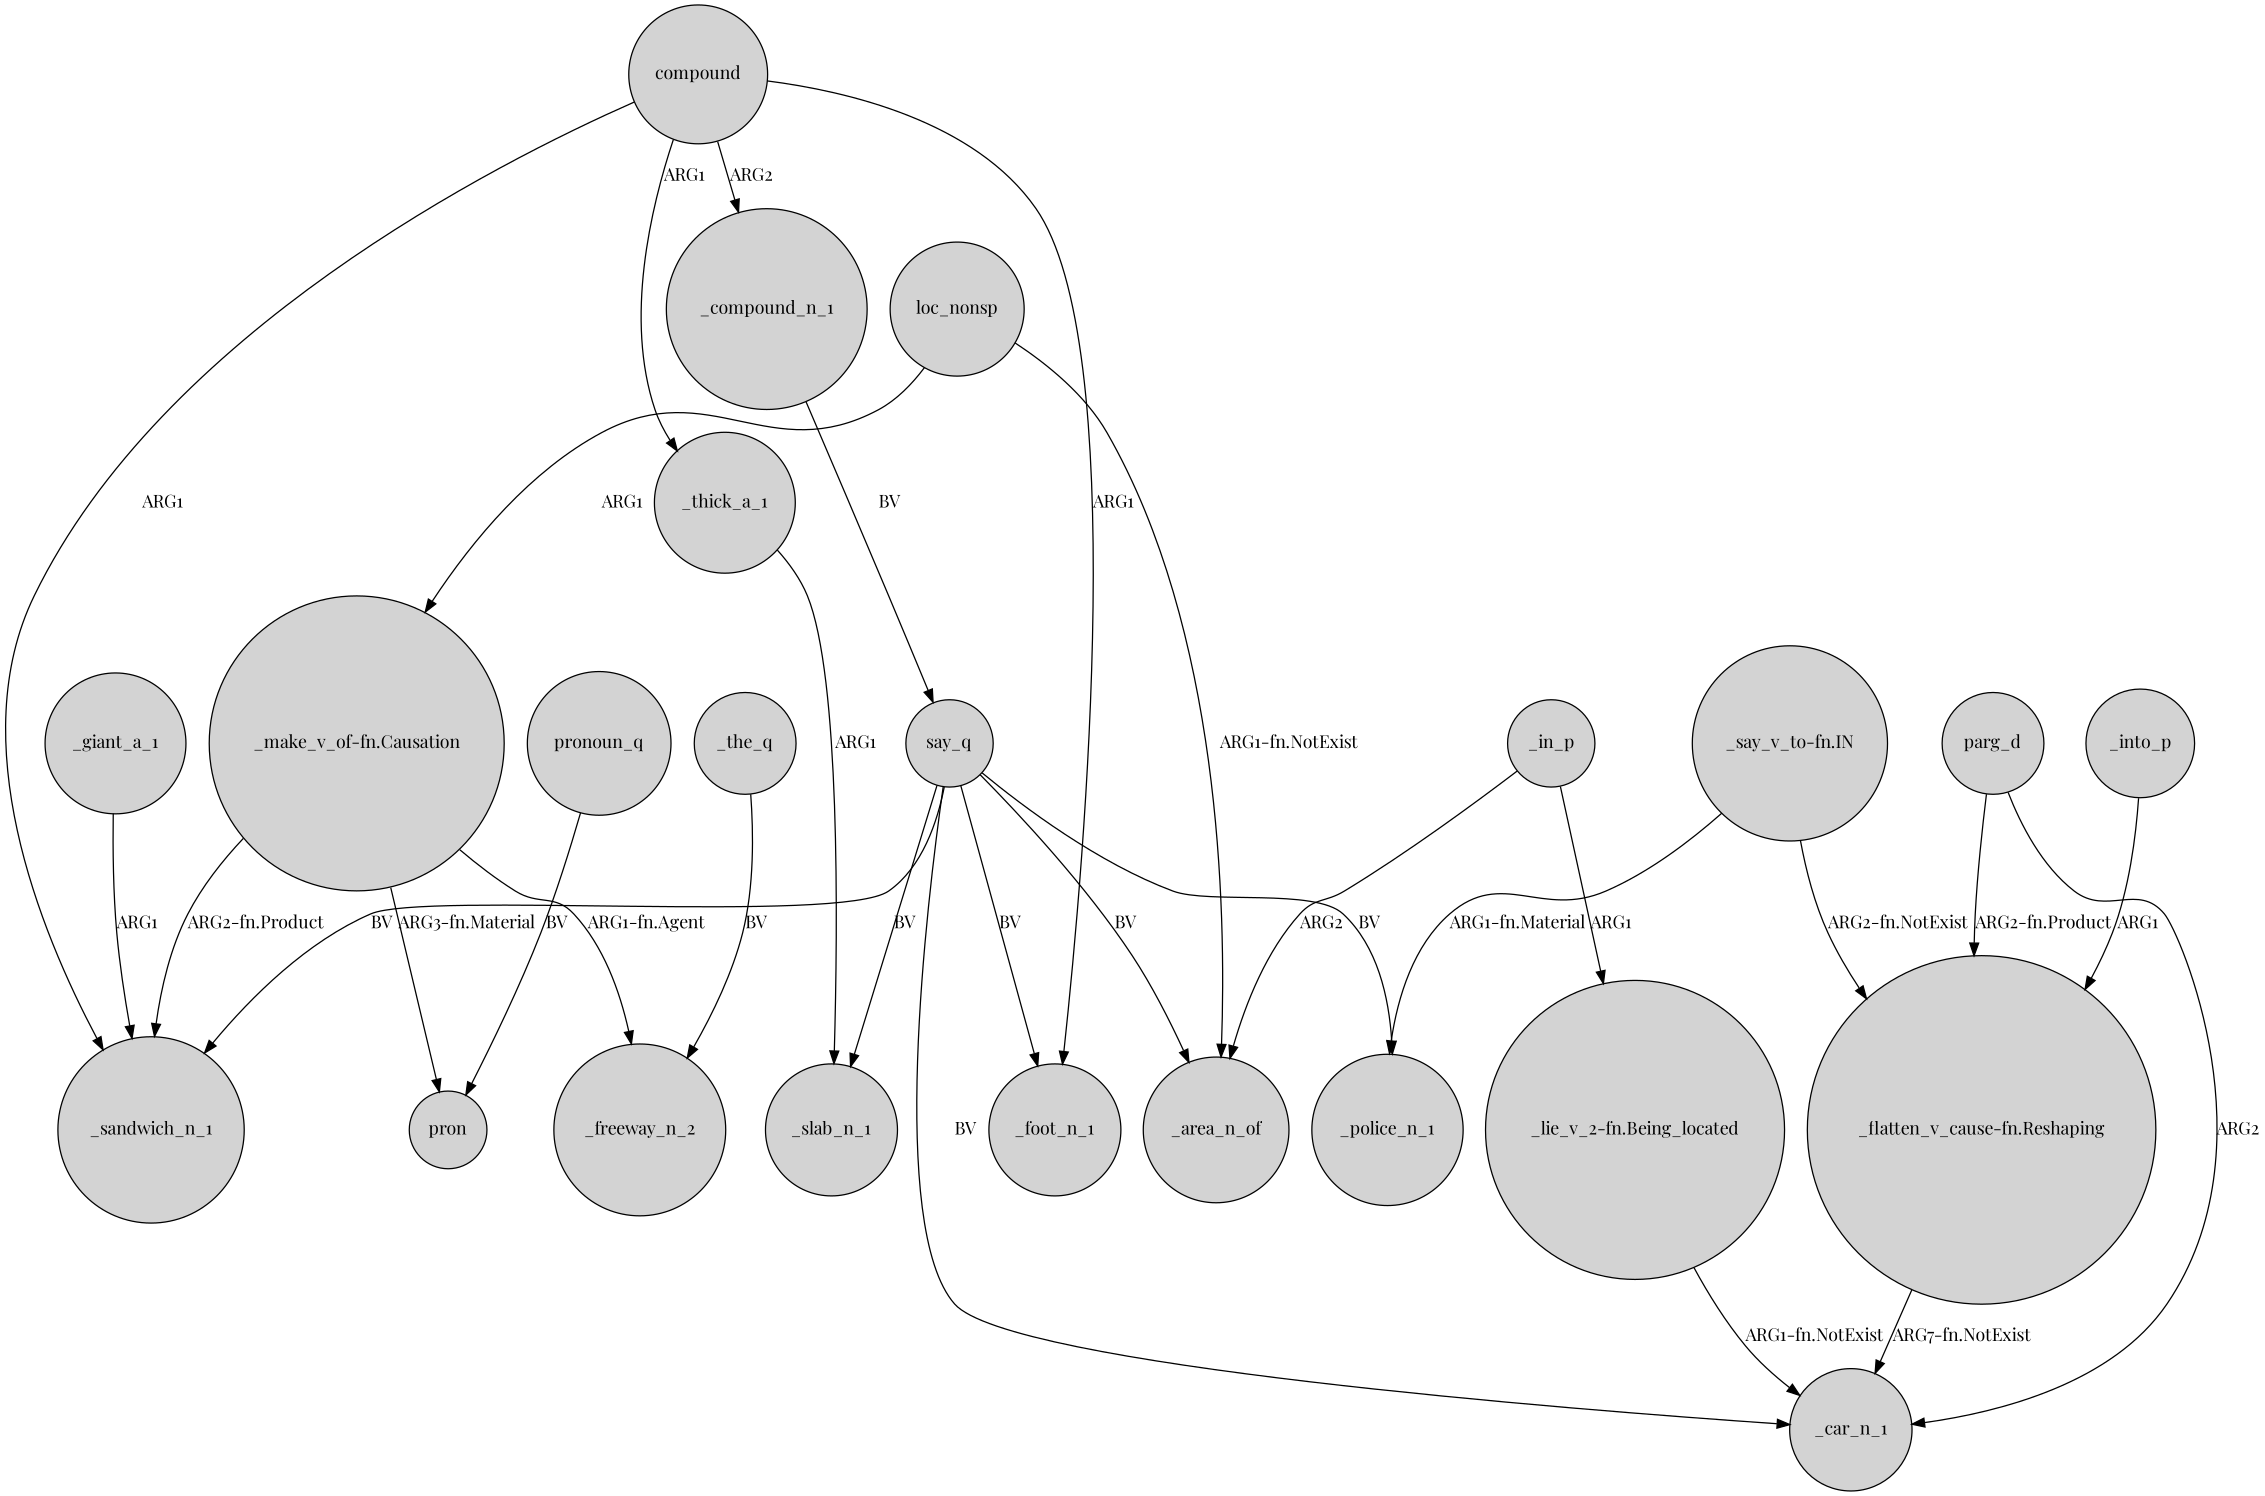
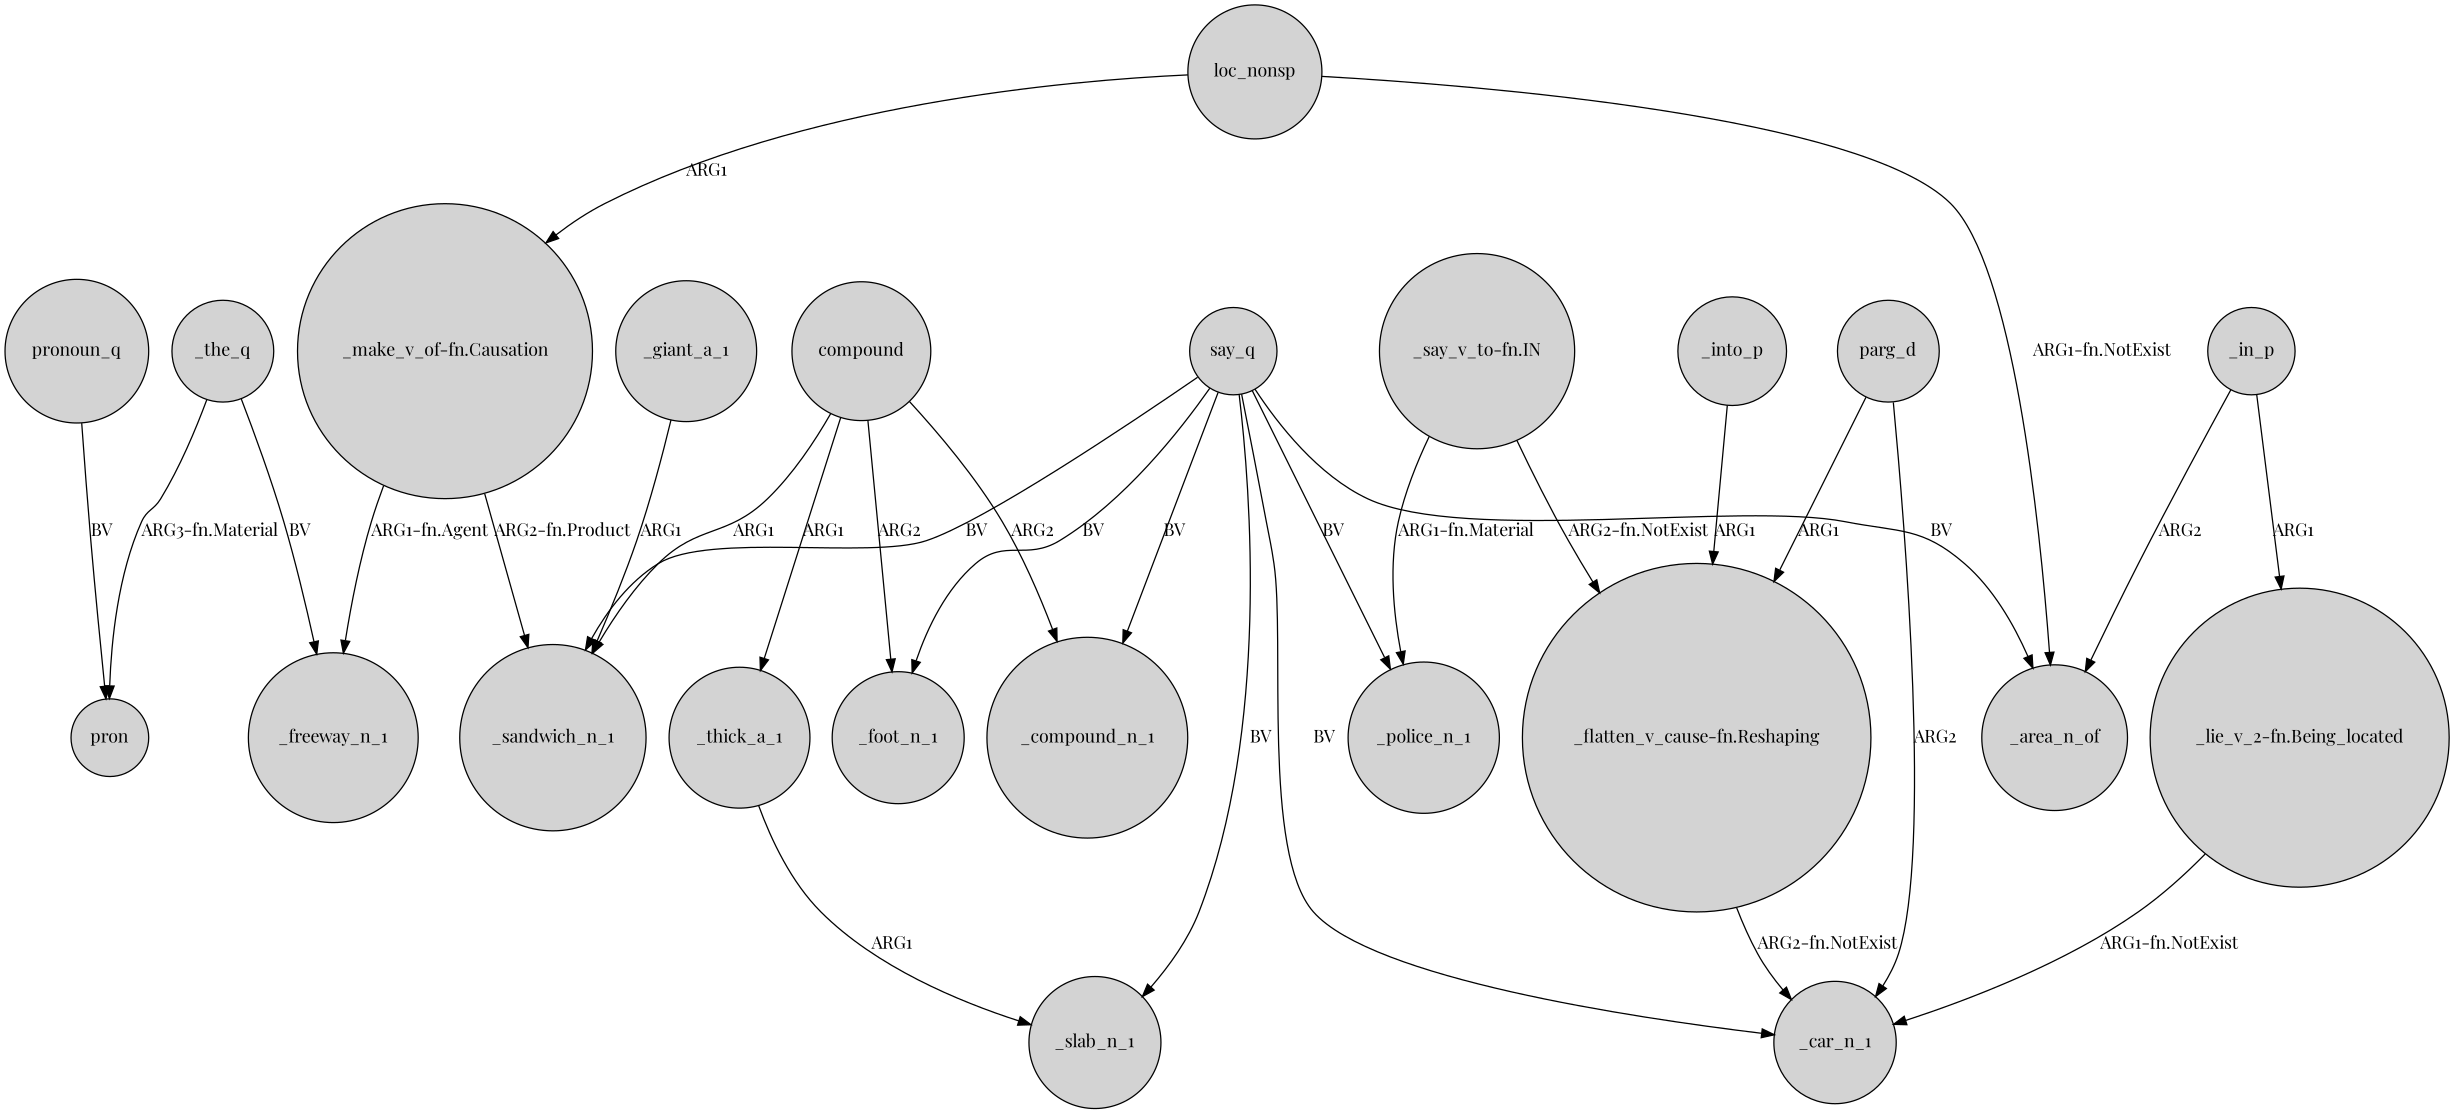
(1114, 503) -> (899, 531)
(868, 546) -> (1173, 512)
(2044, 923) -> (1819, 531)
(414, 983) -> (136, 535)
(640, 1130) -> (333, 738)
(1962, 1336) -> (1828, 944)
